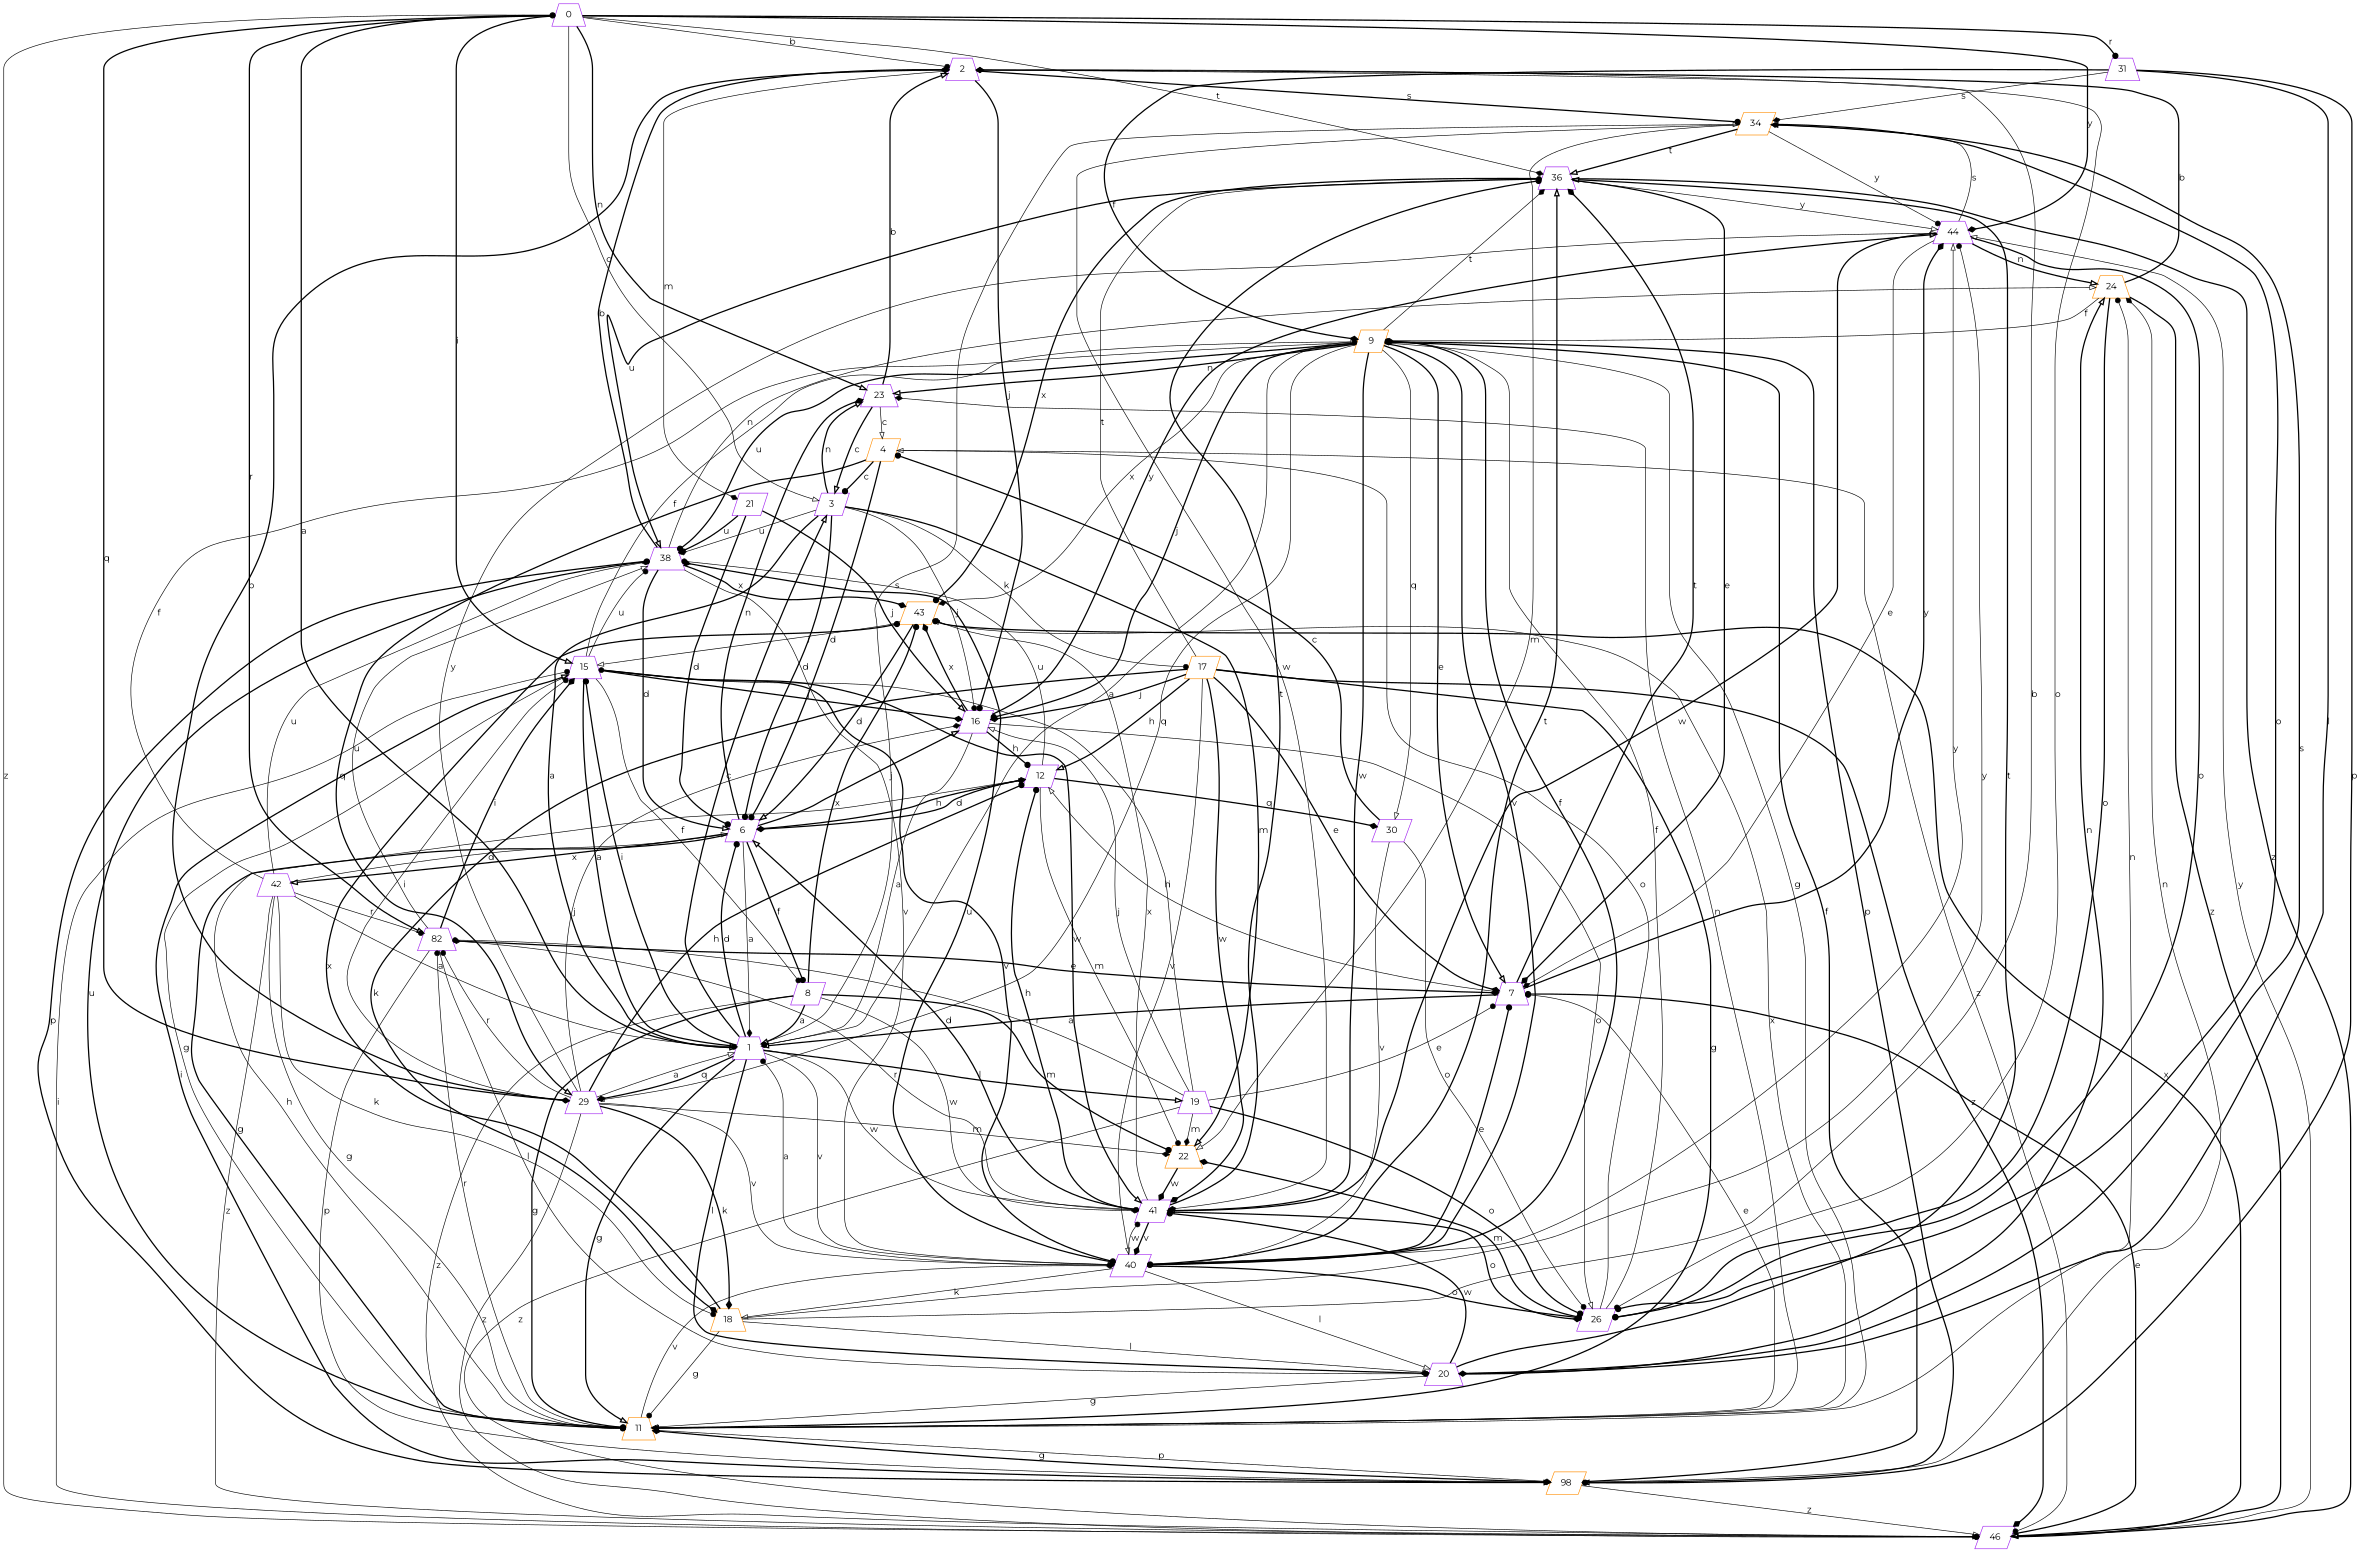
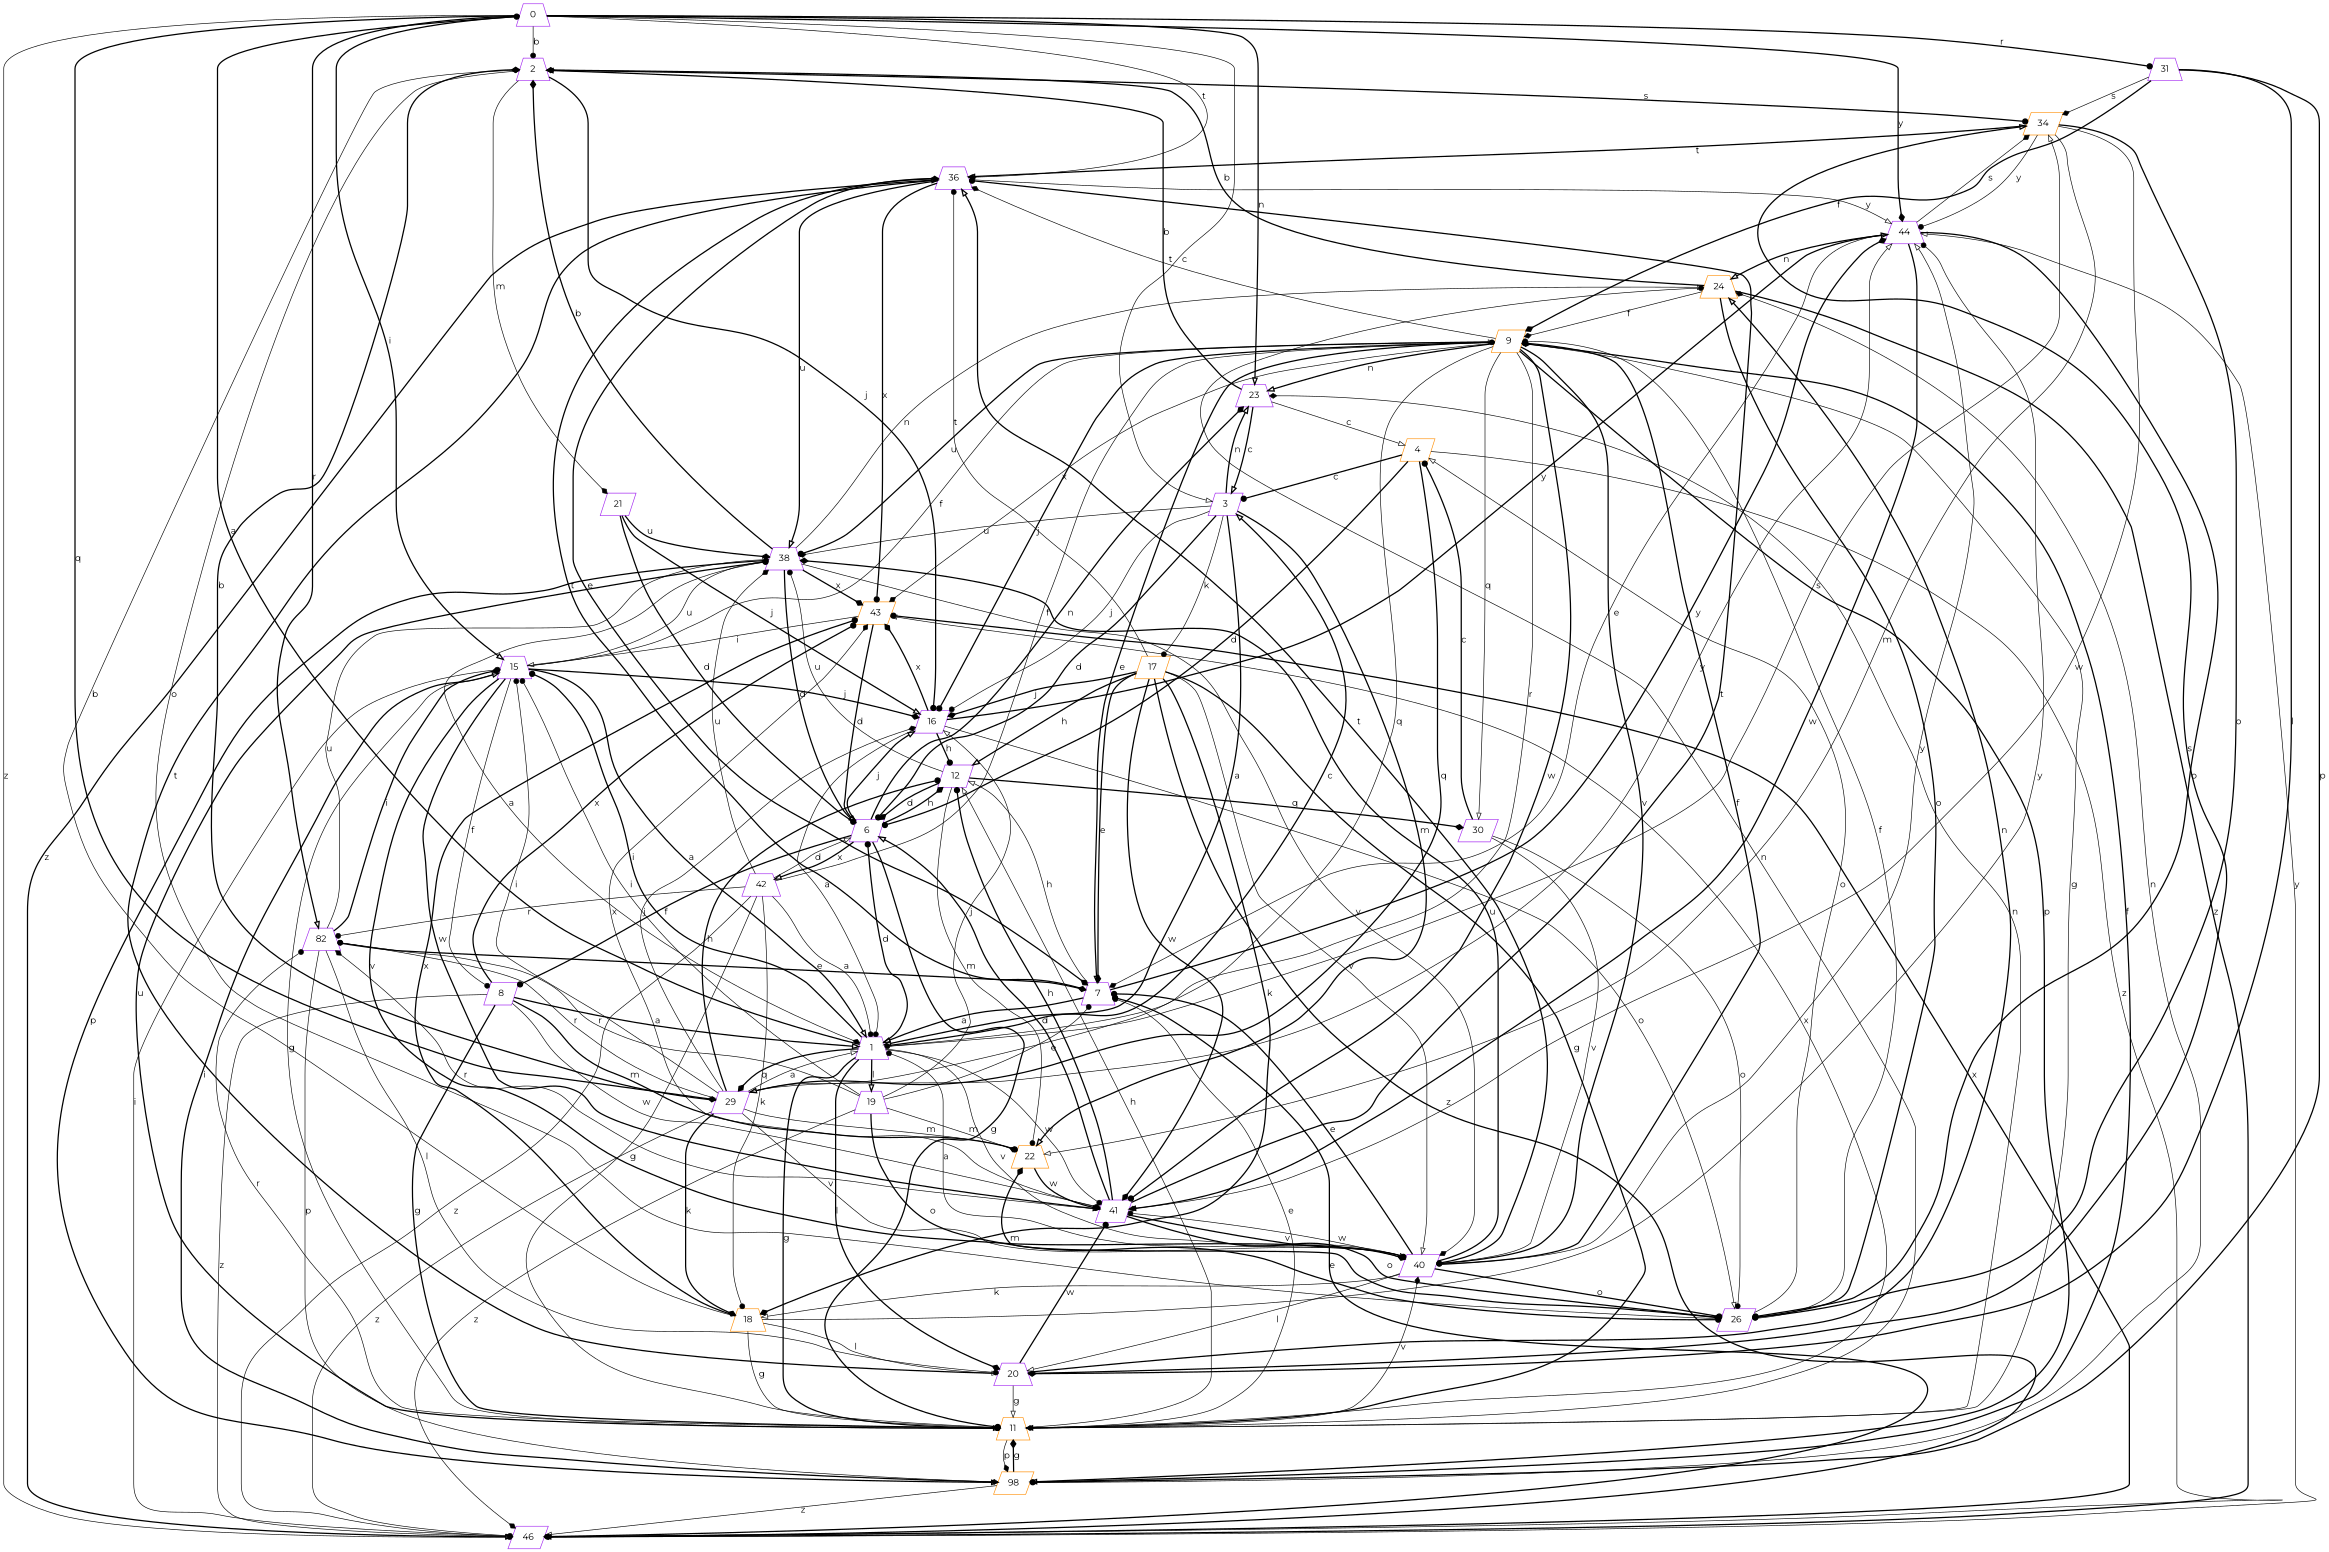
(1112, 695) -> (1531, 695)
(747, 936) -> (488, 778)
(584, 1102) -> (731, 1102)
